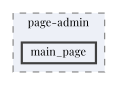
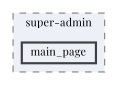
(59, 23) -> (59, 23)
